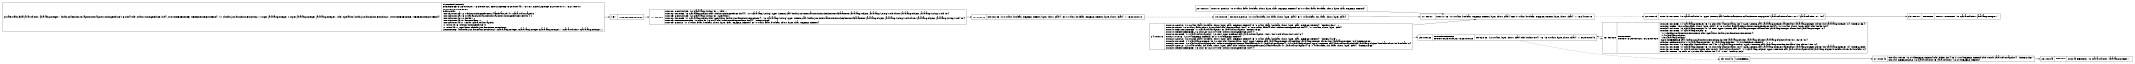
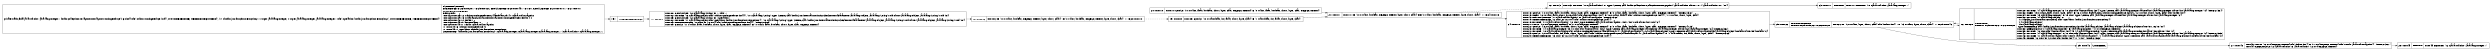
(1443, 22) -> (1492, 18)
(1619, 56) -> (1976, 43)
